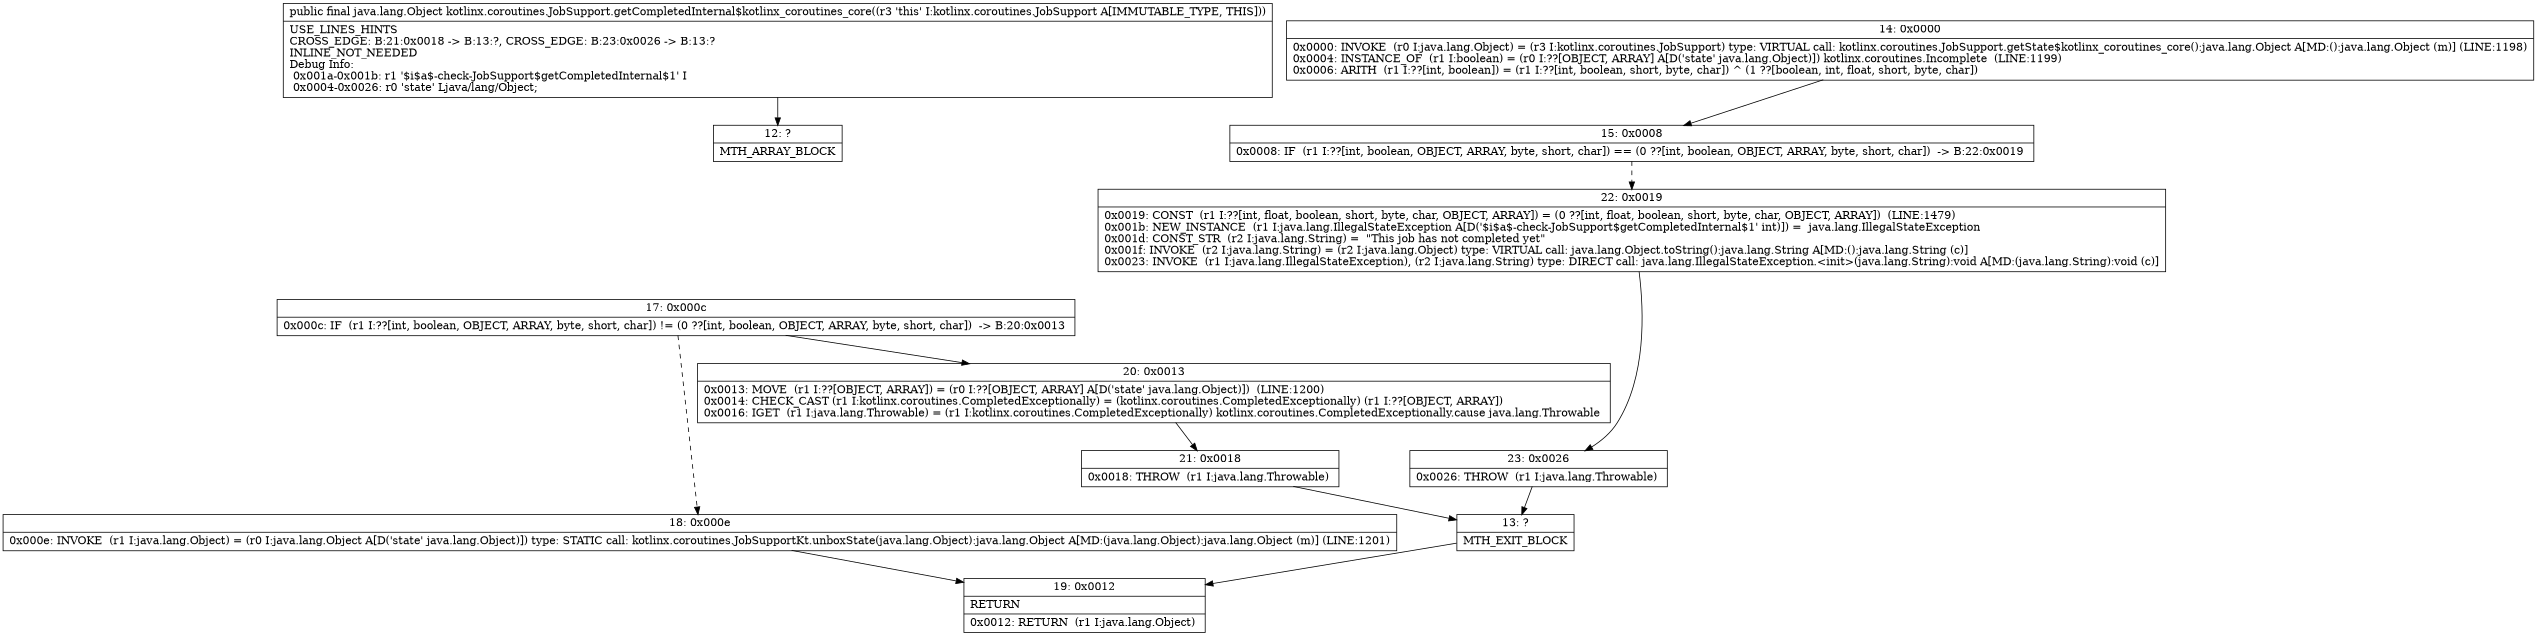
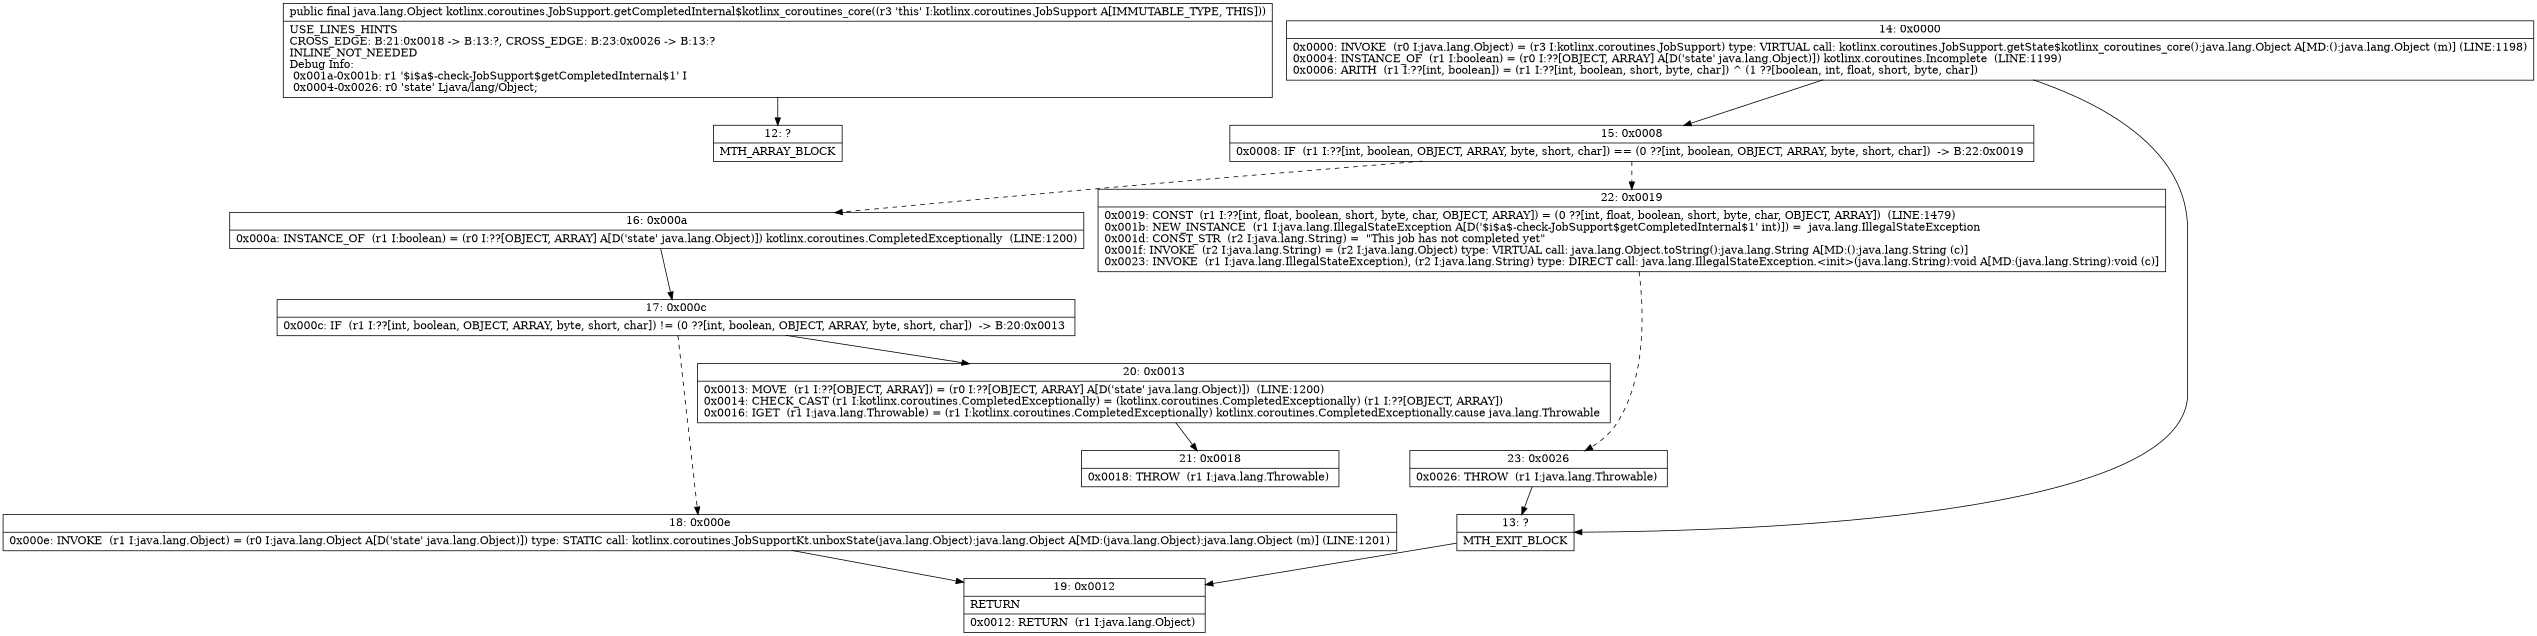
none -> (657, 230)
(1638, 367) -> (1638, 367)
(1371, 502) -> (2097, 473)
